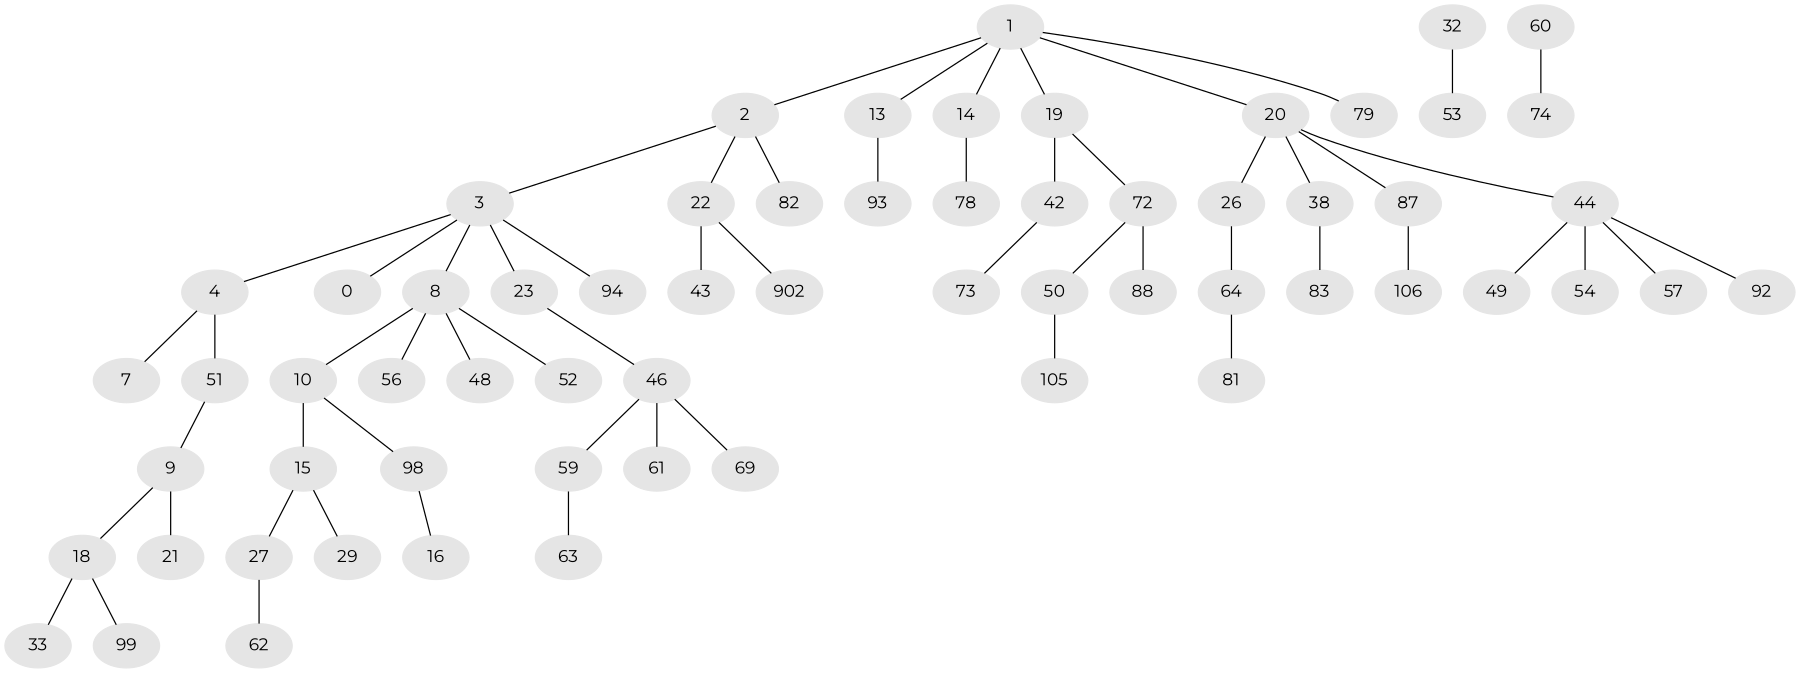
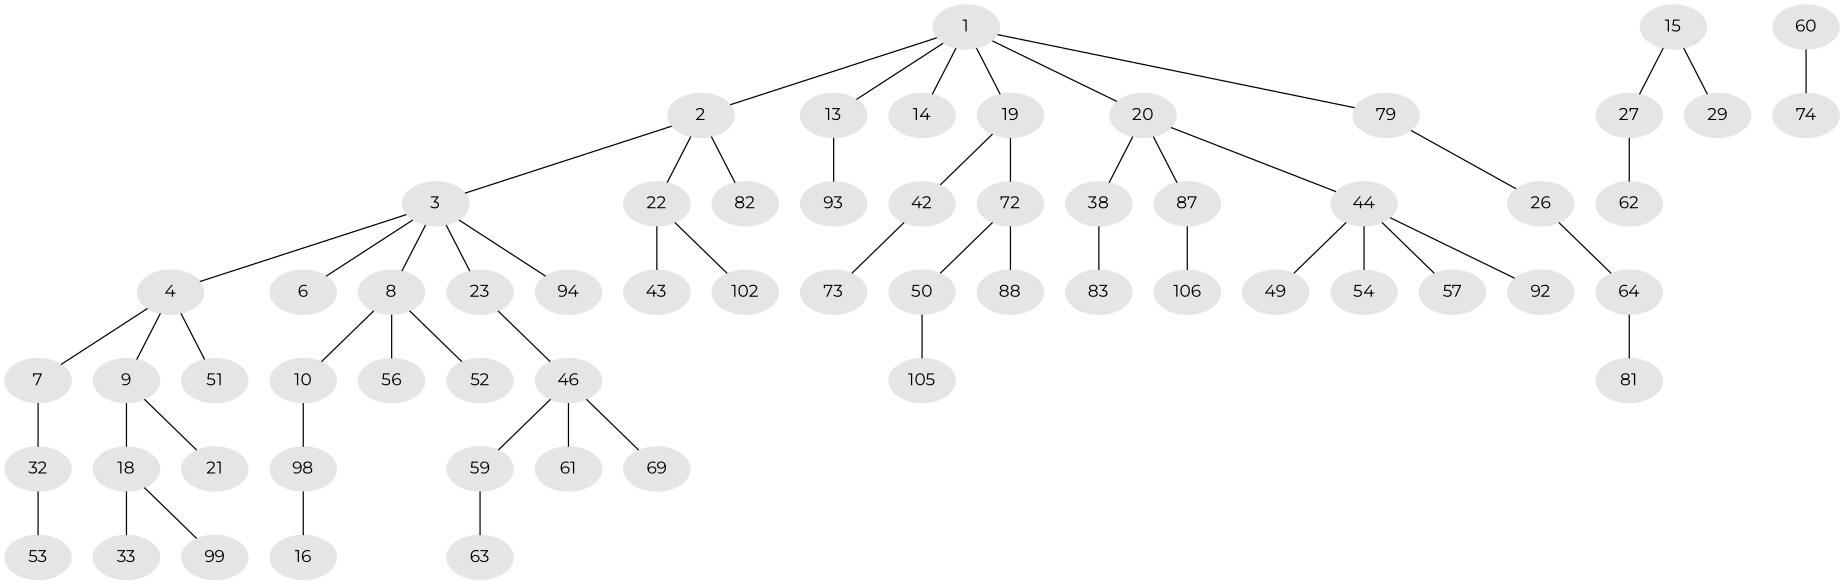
(1254, 160) -> (1464, 160)
(966, 204) -> none
(347, 292) -> (303, 292)
(789, 292) -> (745, 292)
(480, 381) -> none
none -> (38, 425)
(193, 425) -> (149, 336)
(303, 425) -> none
